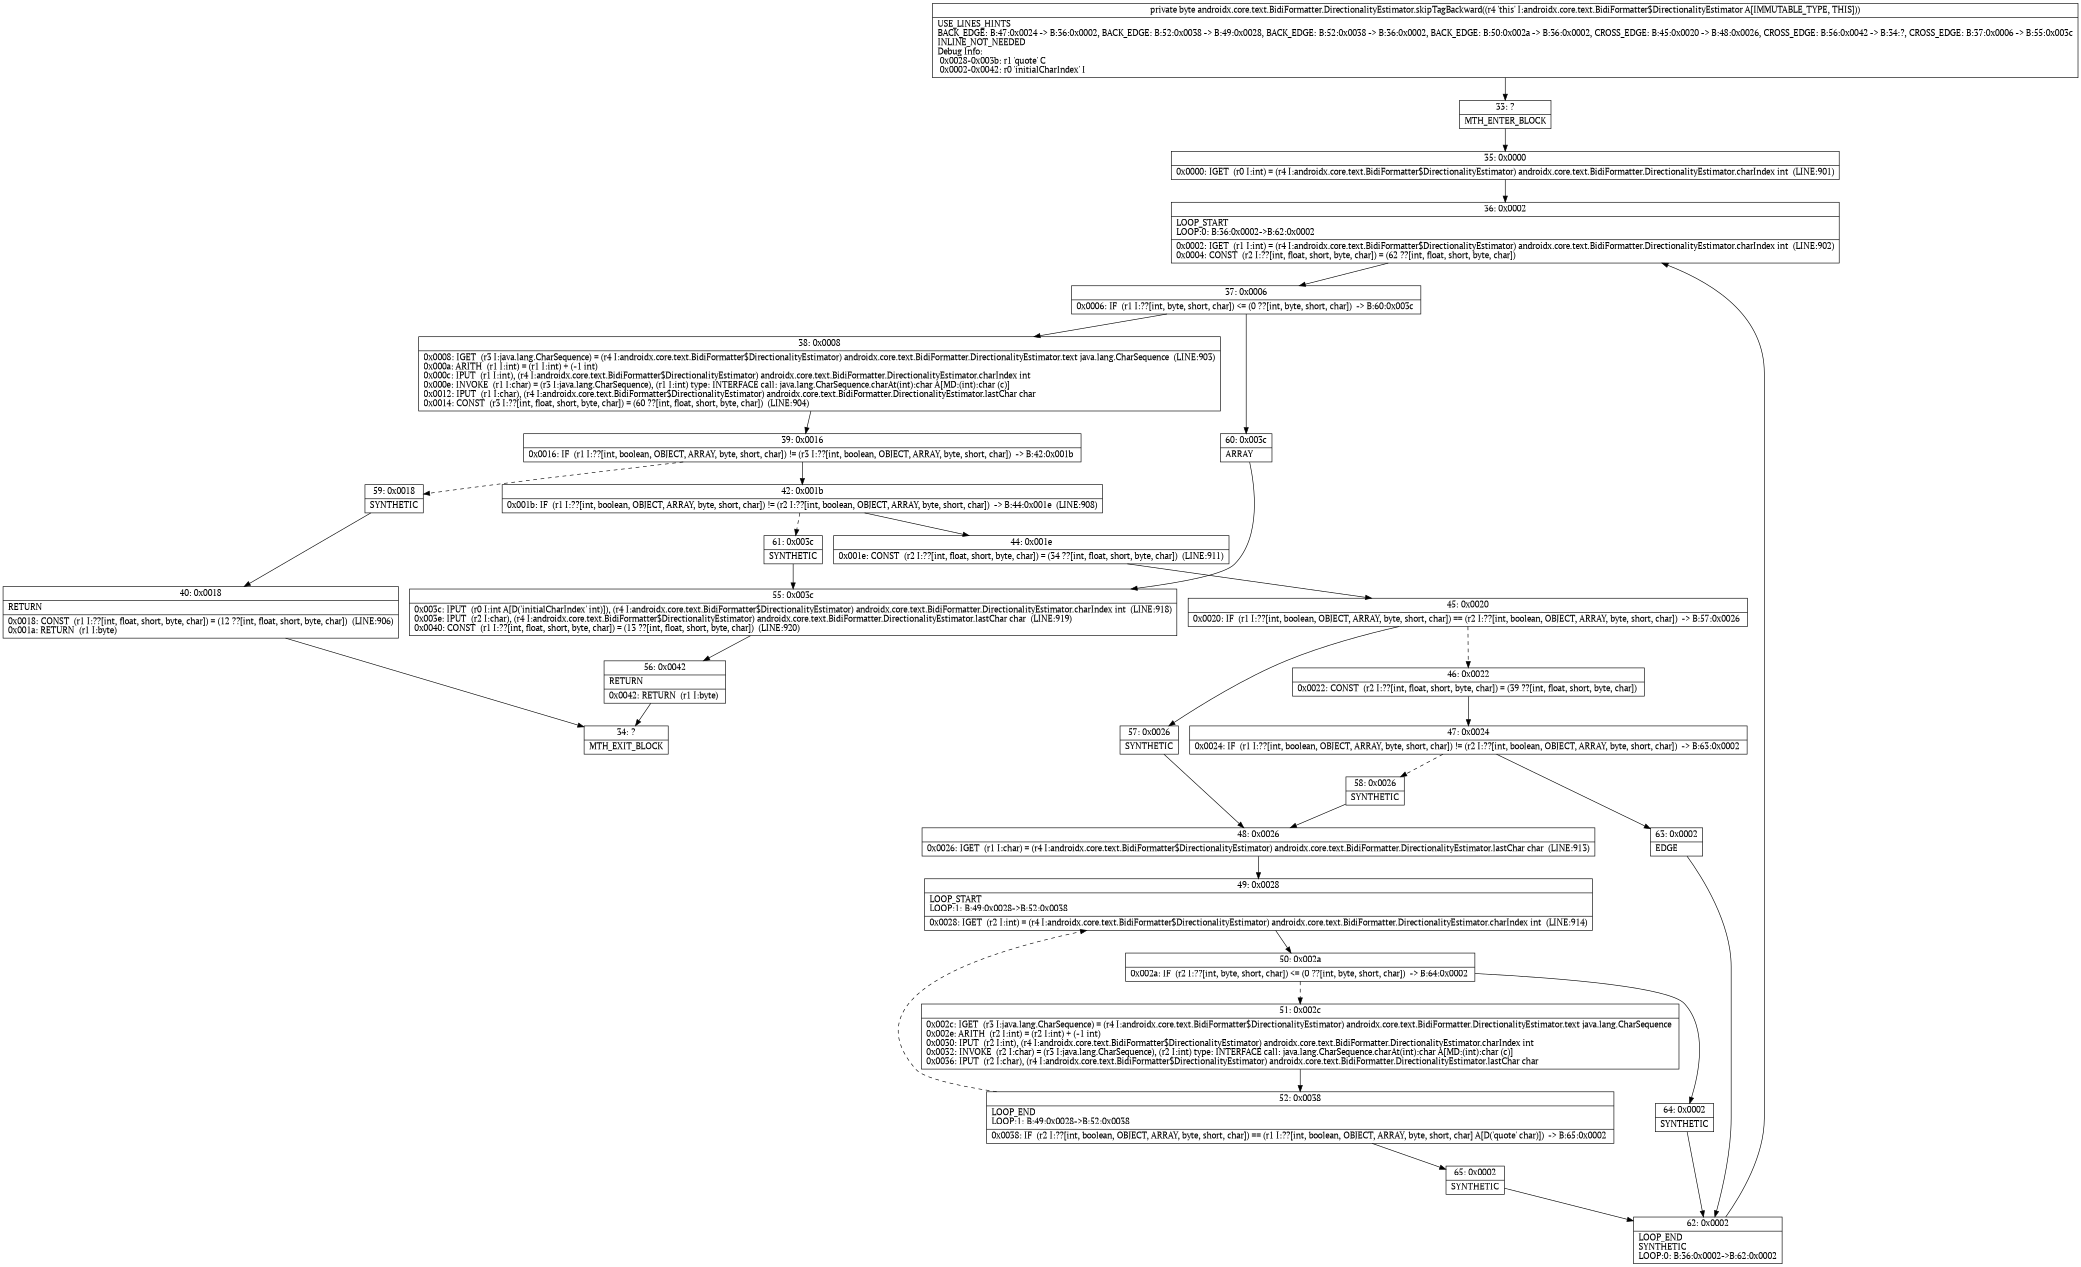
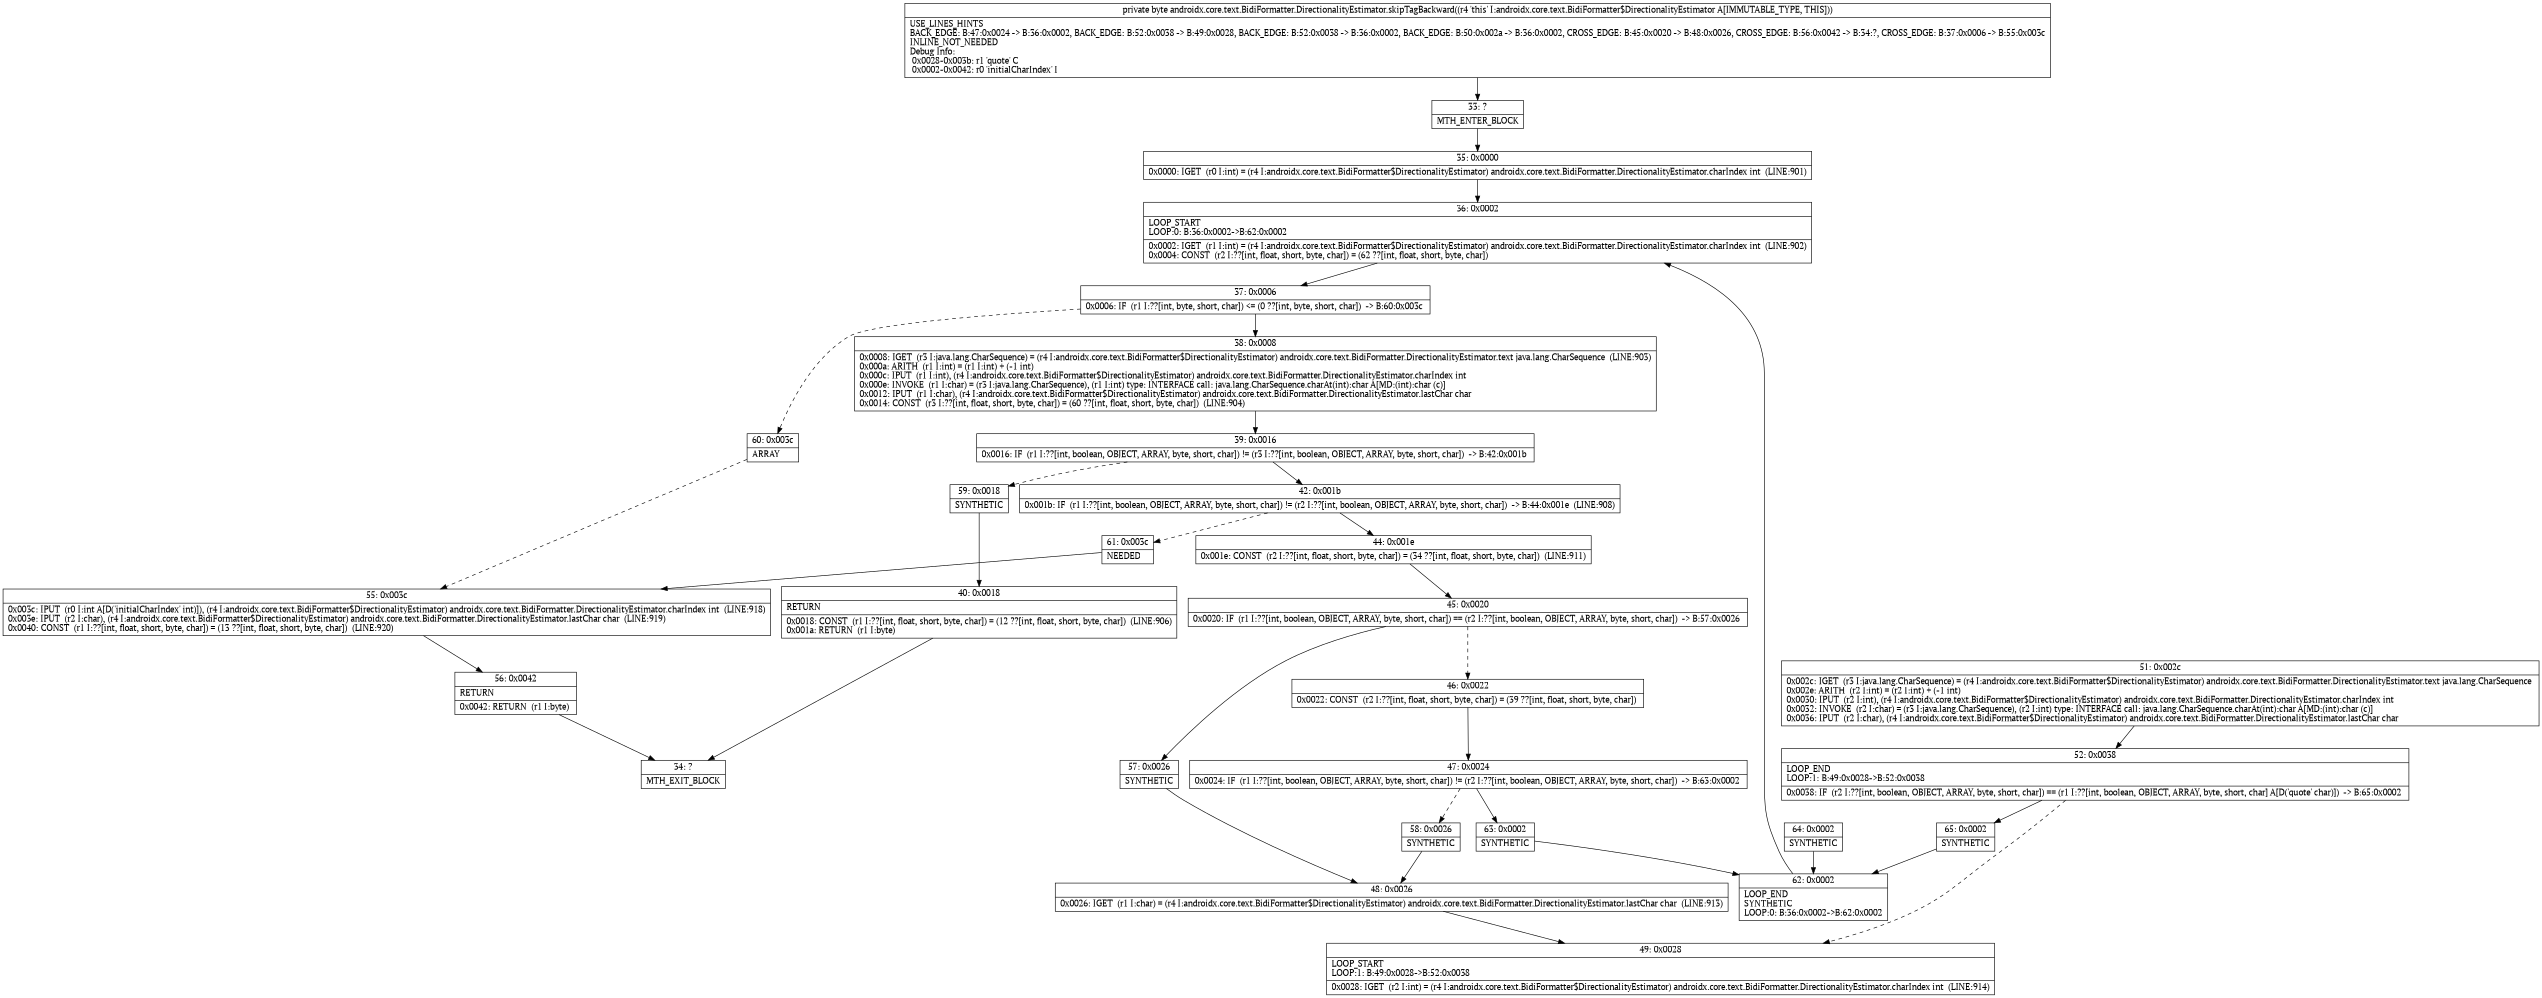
(1246, 371) -> (906, 324)
(793, 556) -> (1124, 556)
(1236, 562) -> (597, 523)
(1667, 849) -> (1505, 844)
(1300, 967) -> none
